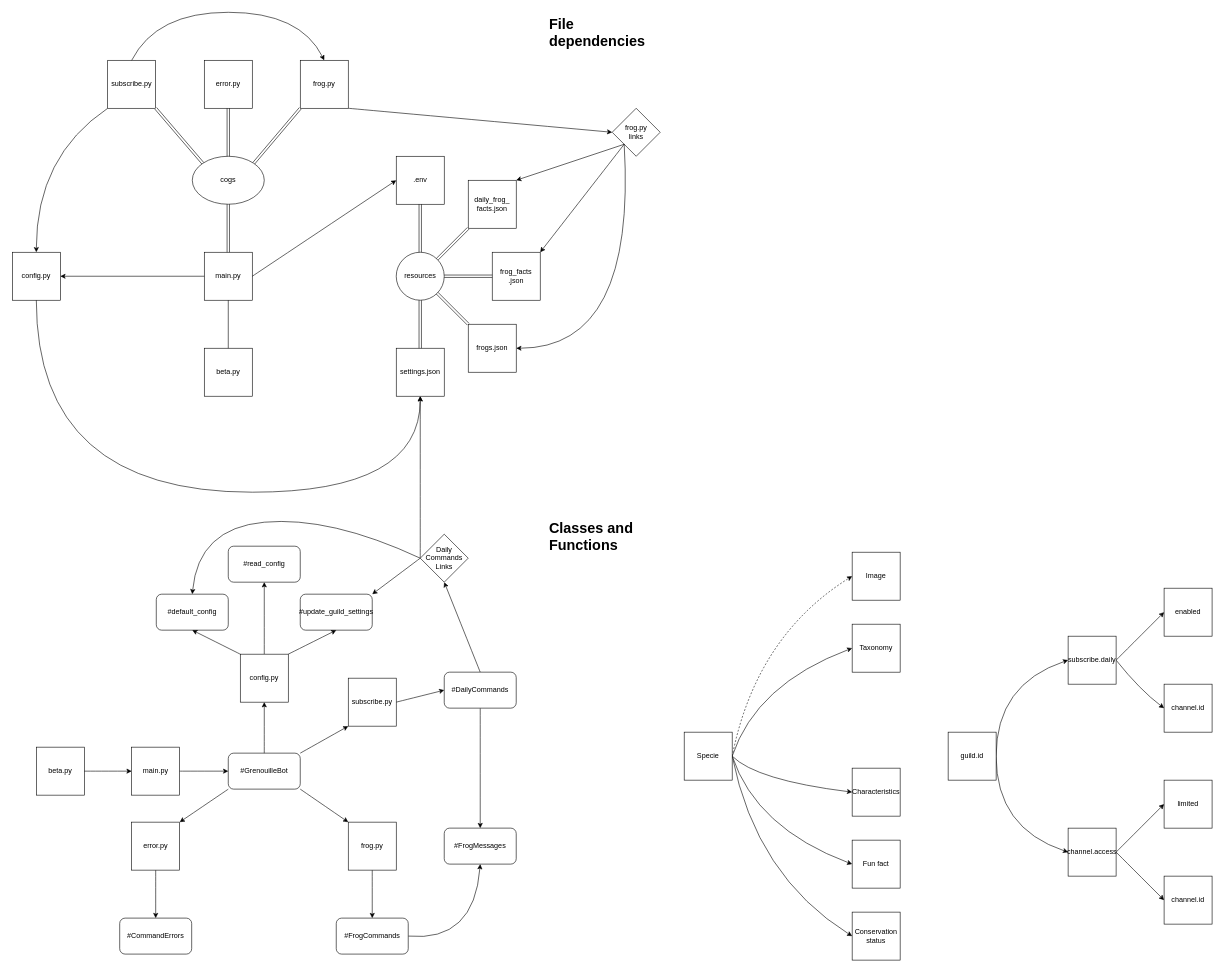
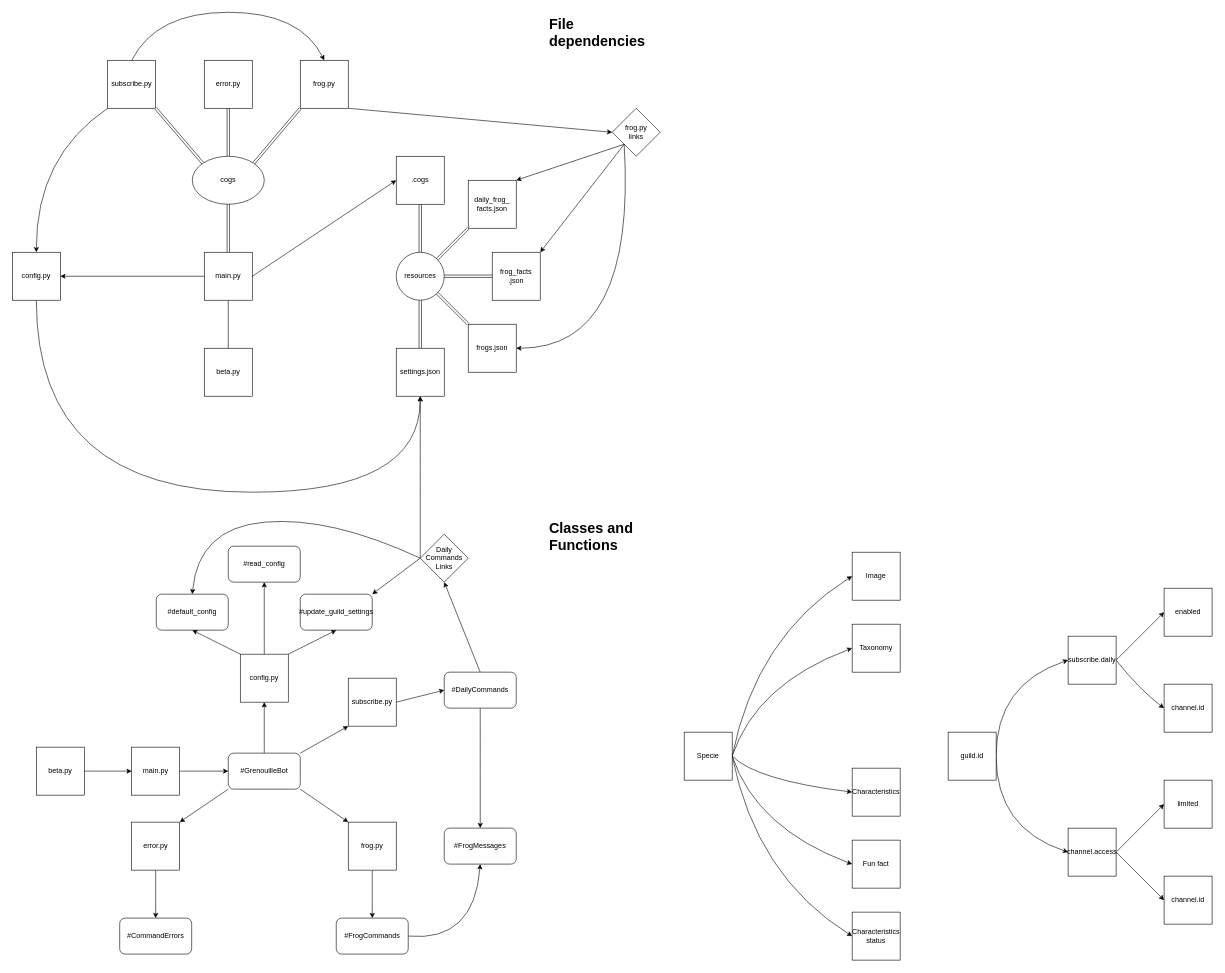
(420, 180) -> (420, 180)
(776, 649) -> (776, 649)
(876, 936) -> (876, 936)
